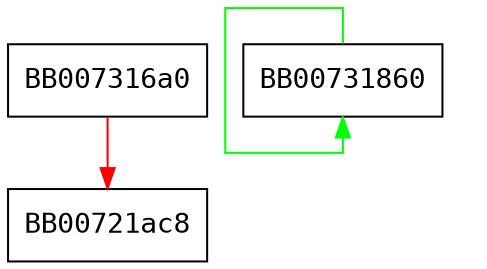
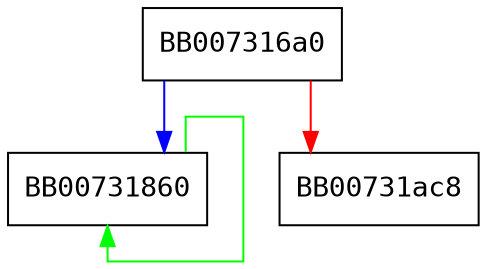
none -> (164, 106)
(108, 225) -> (379, 189)
